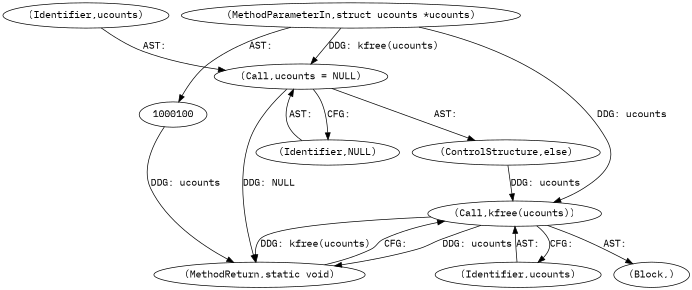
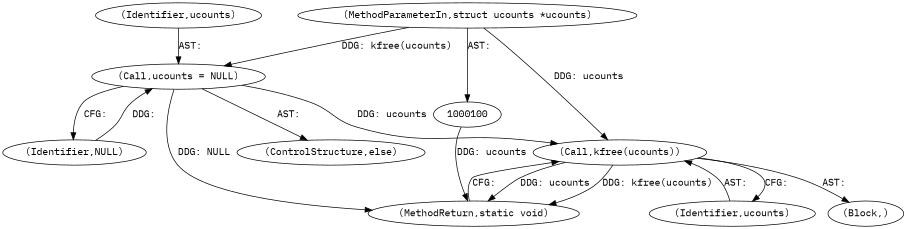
(304, 115) -> (147, 115)
(510, 180) -> (392, 135)
